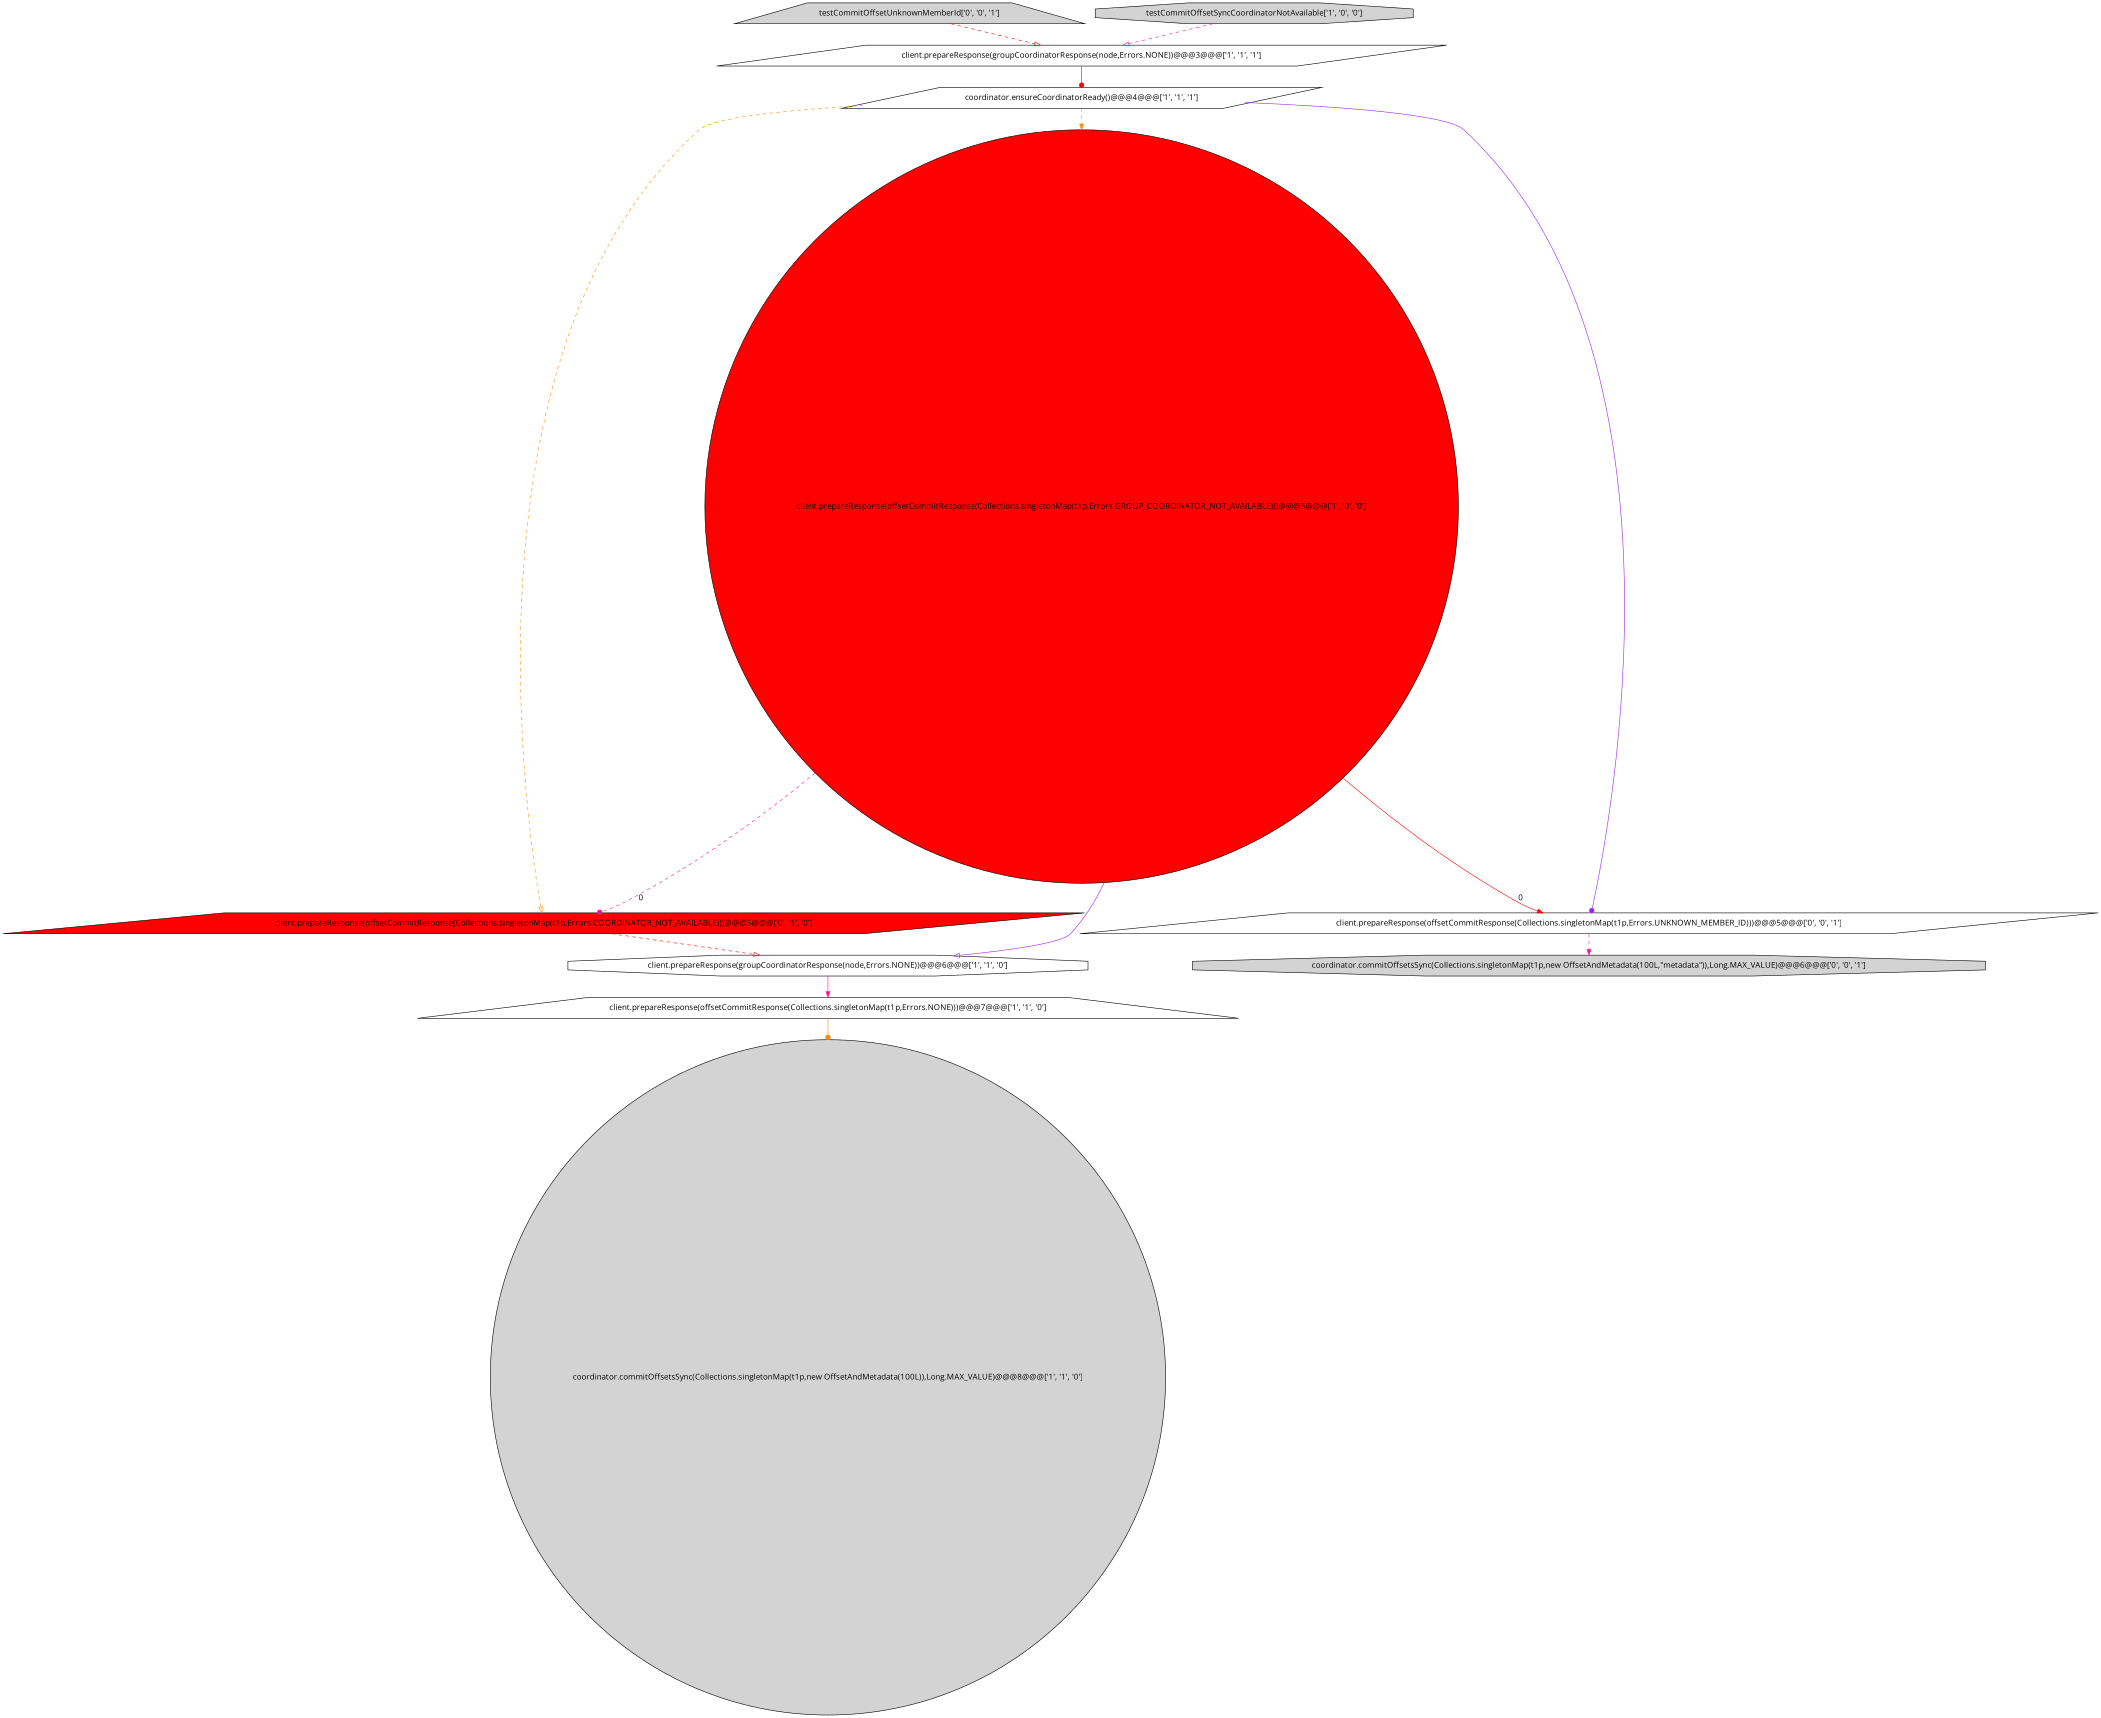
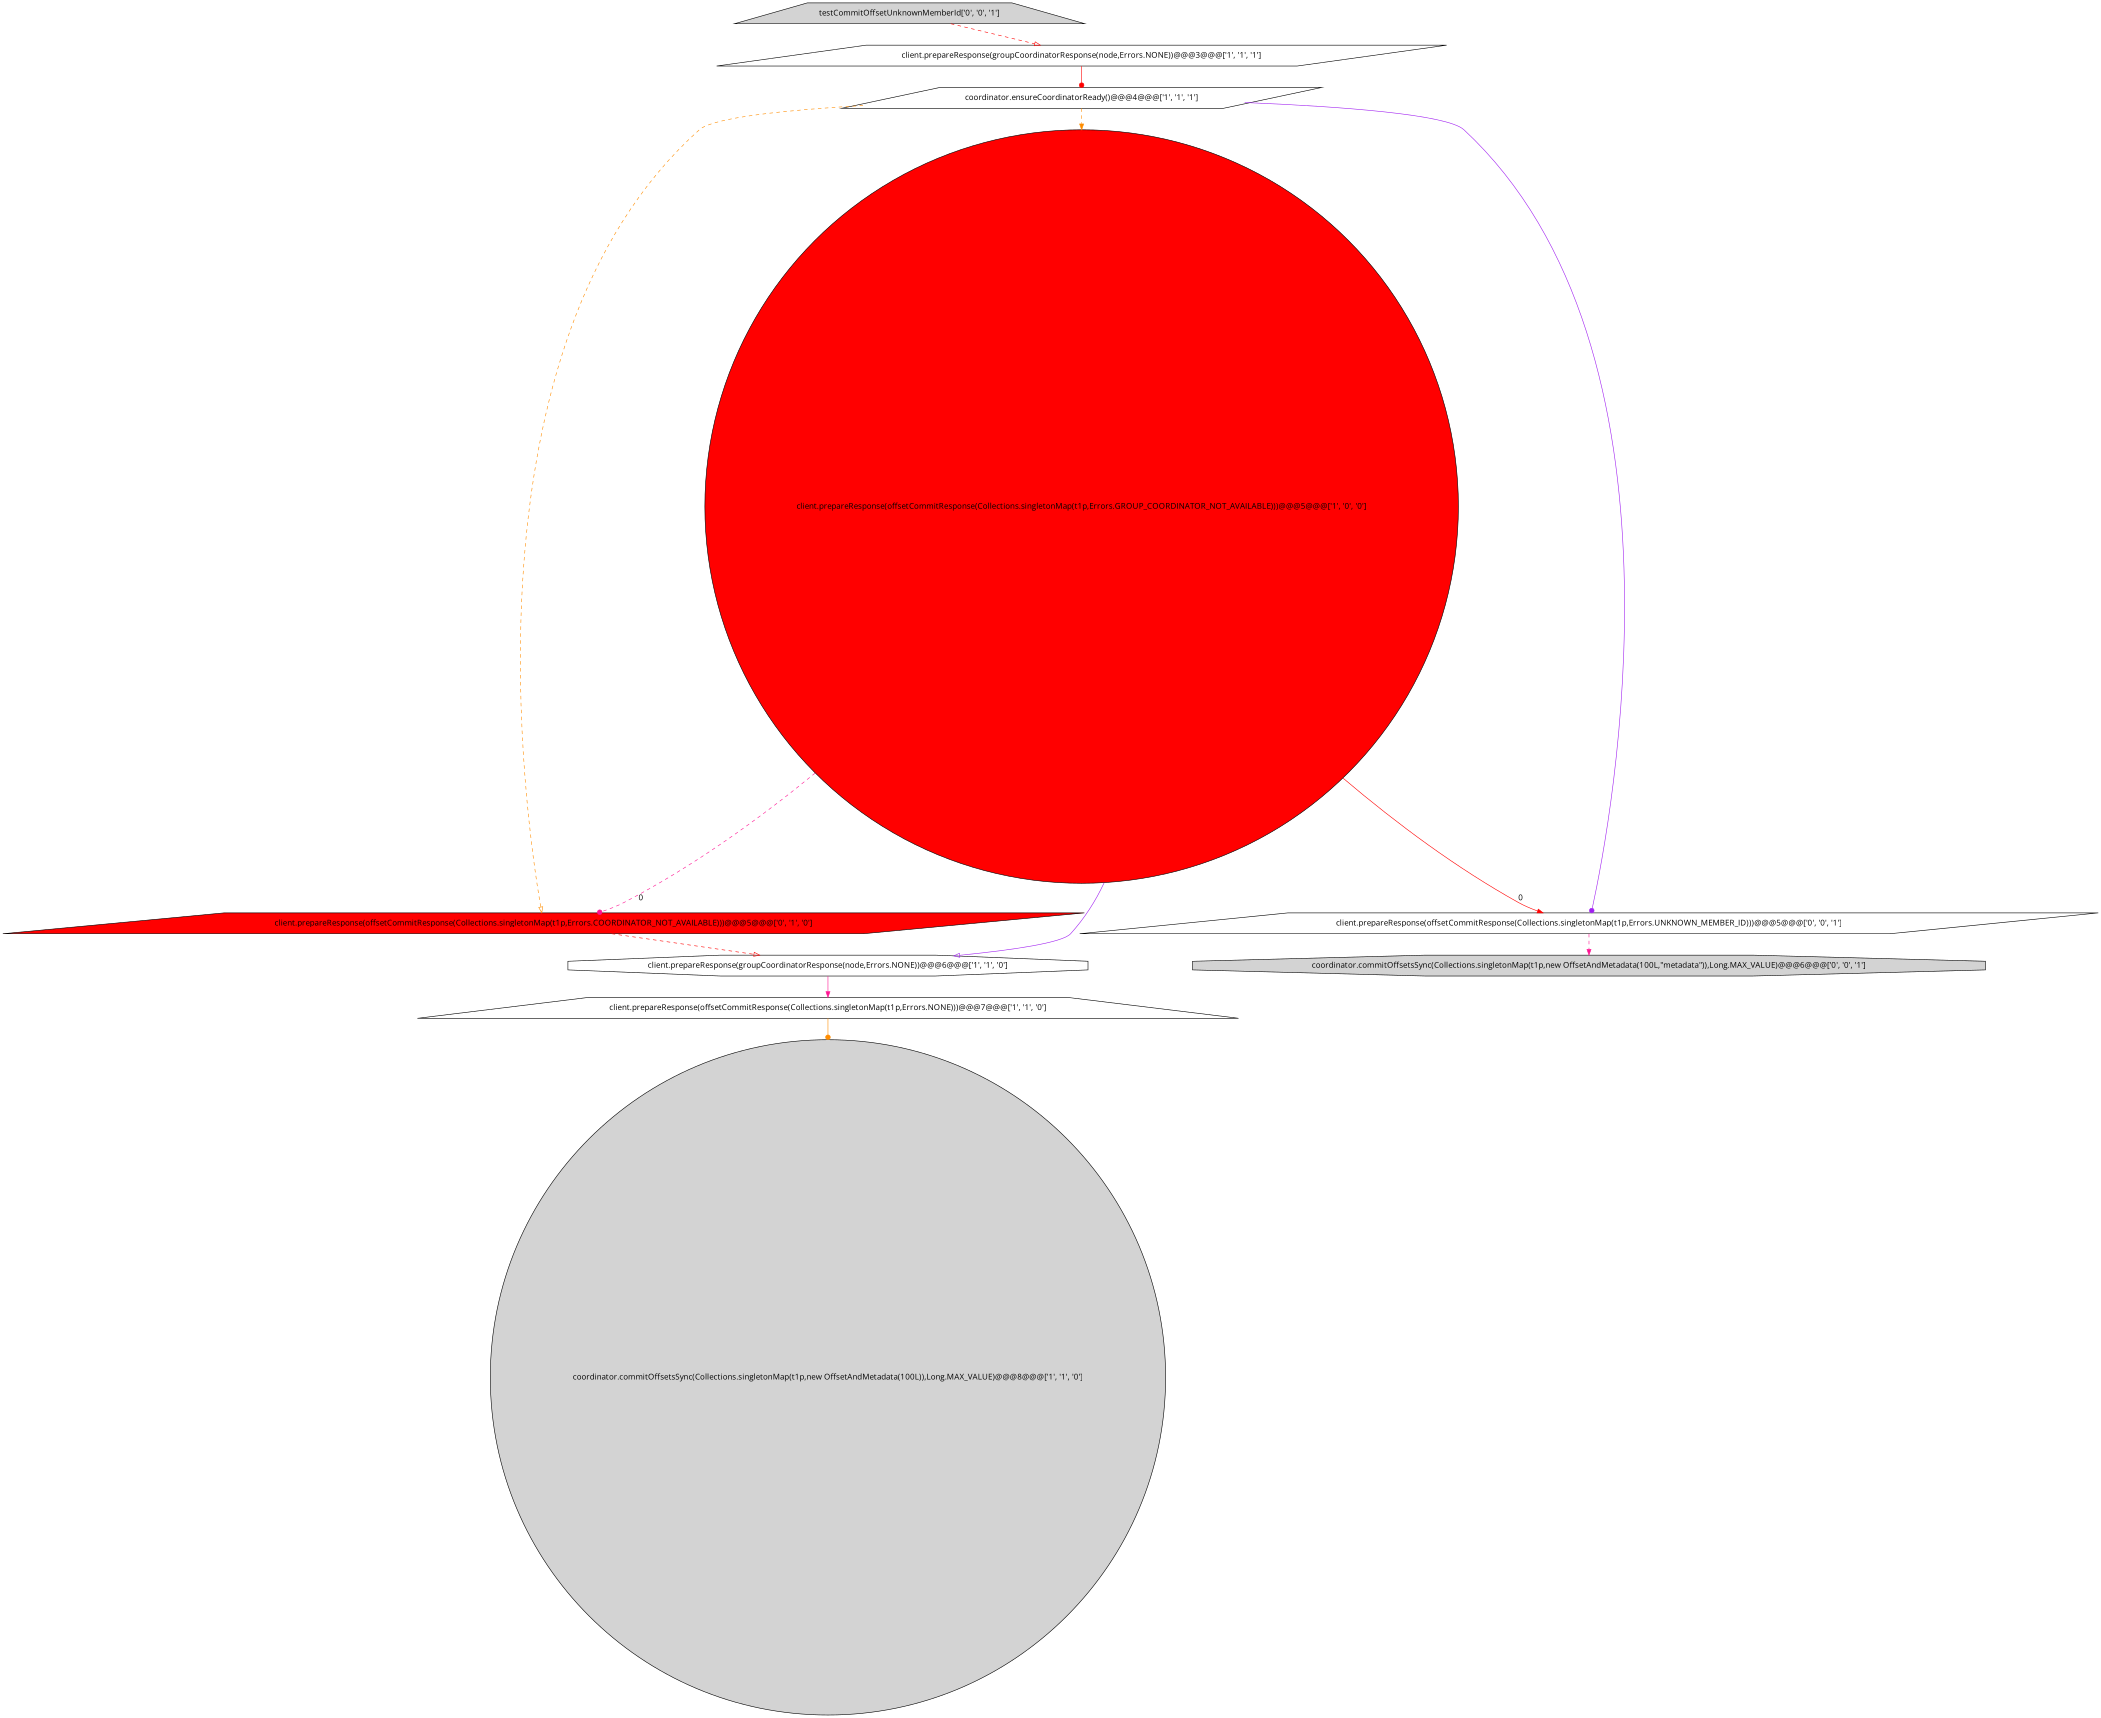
(1254, 13) -> none
